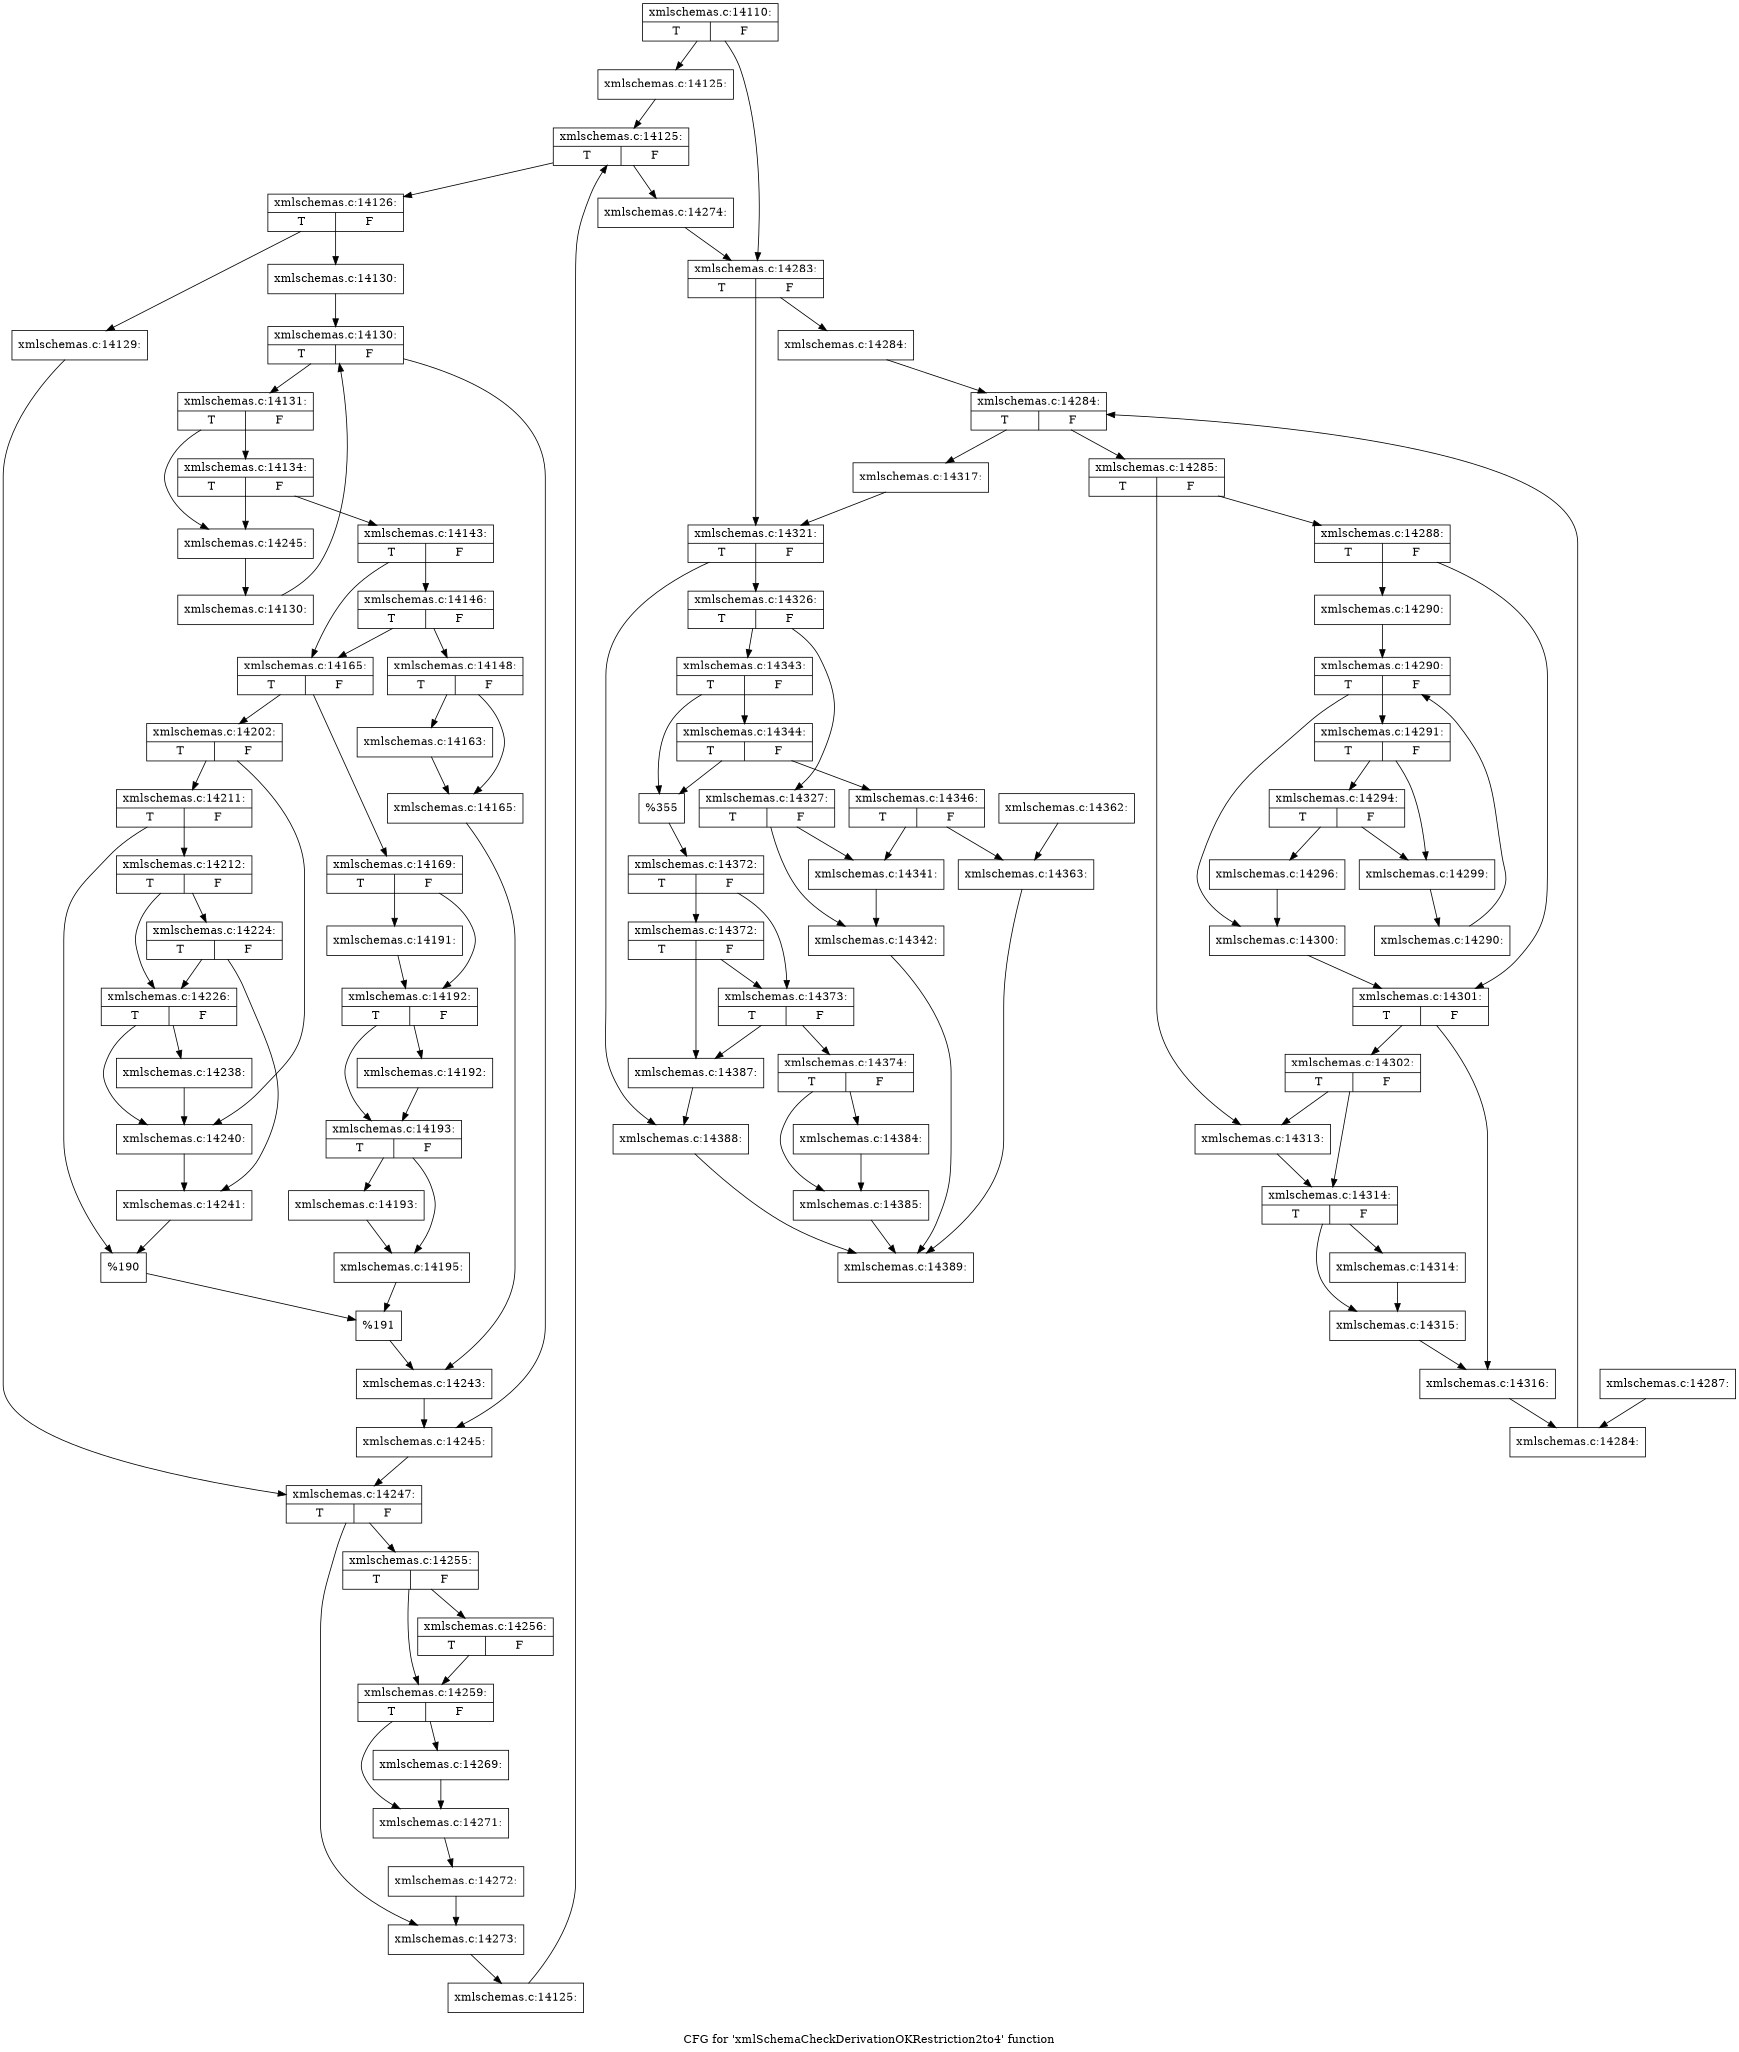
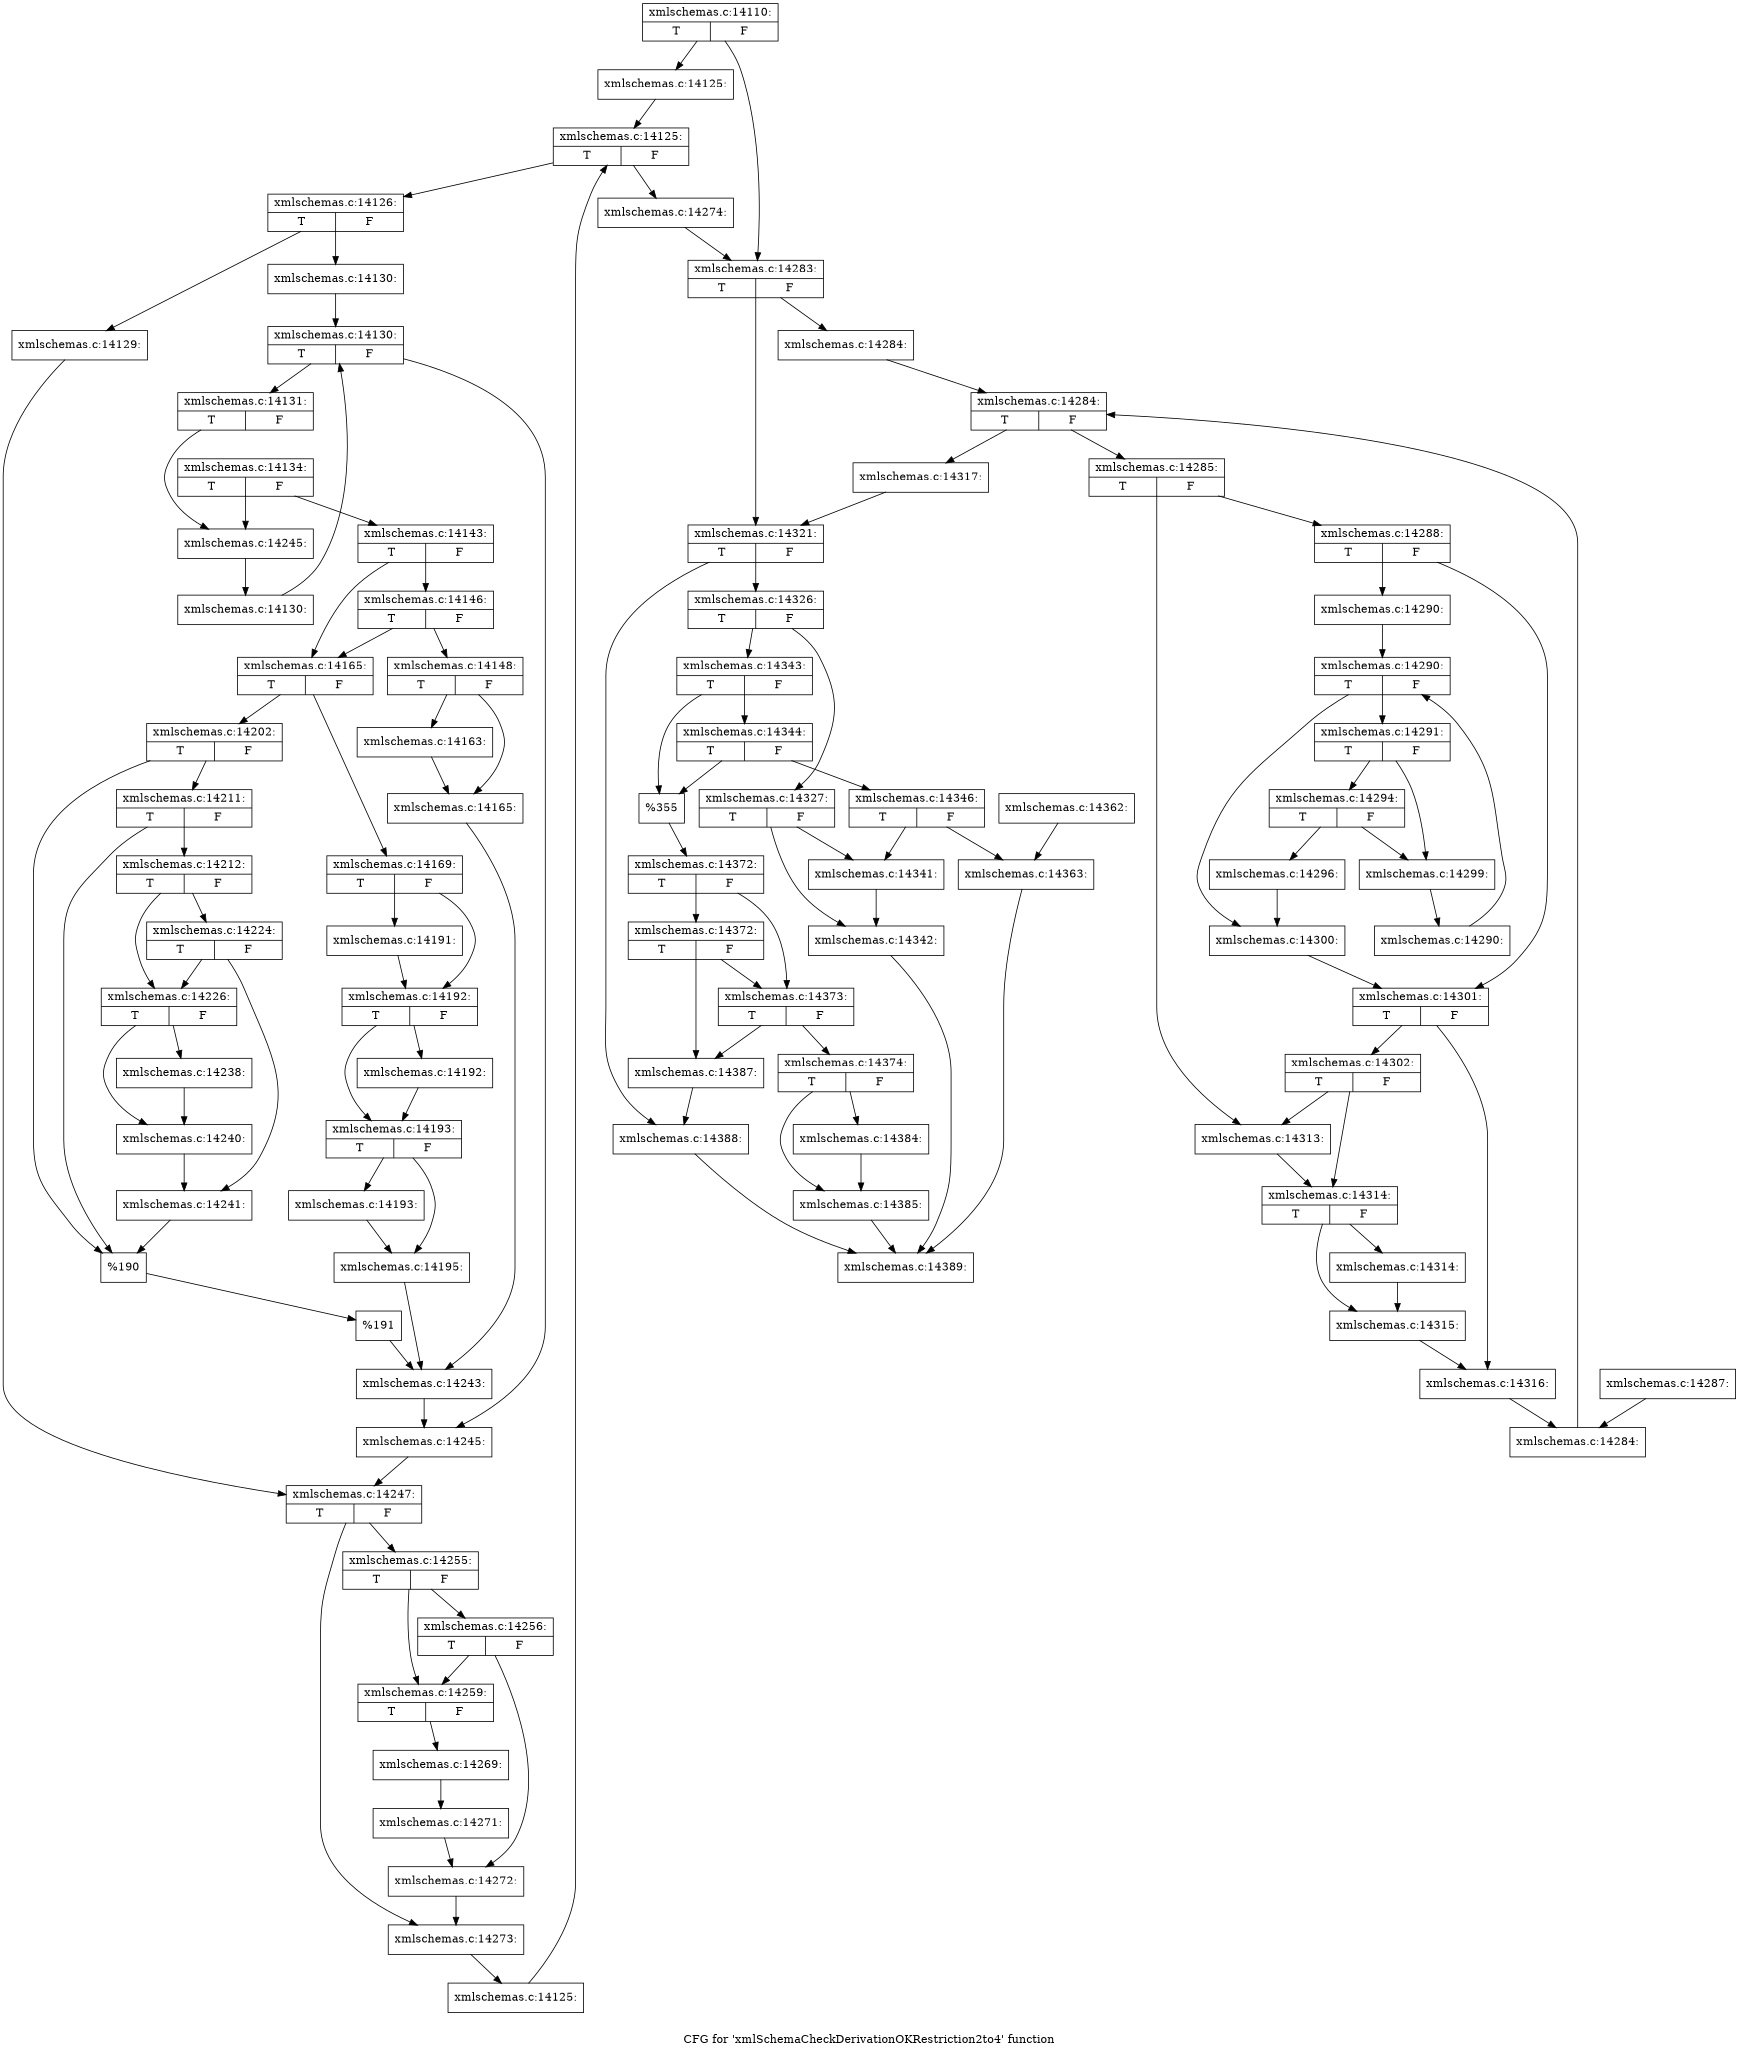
(246, 440) -> none
(305, 947) -> (33, 985)
(392, 1293) -> (412, 1322)
none -> (528, 1762)
(361, 1764) -> none
